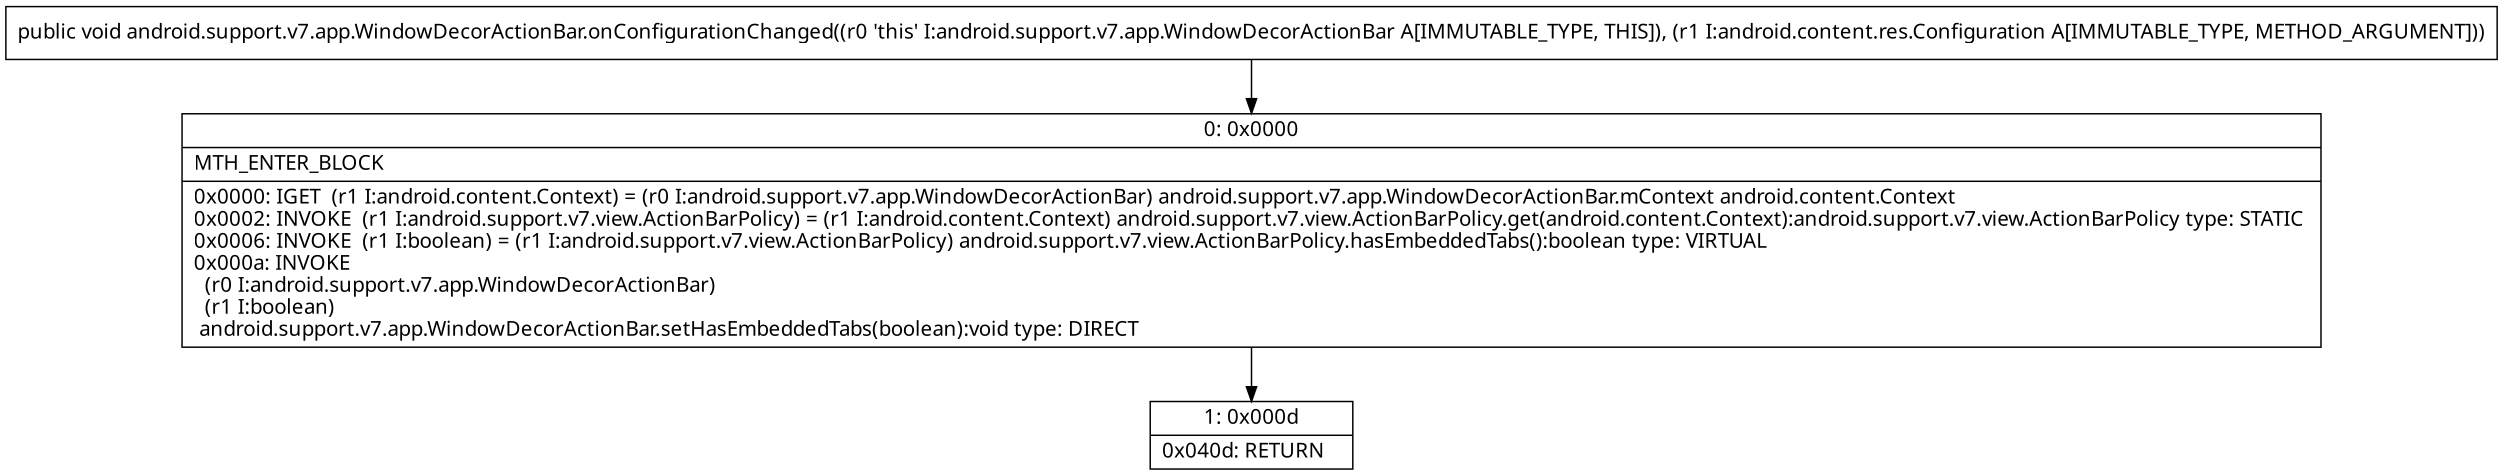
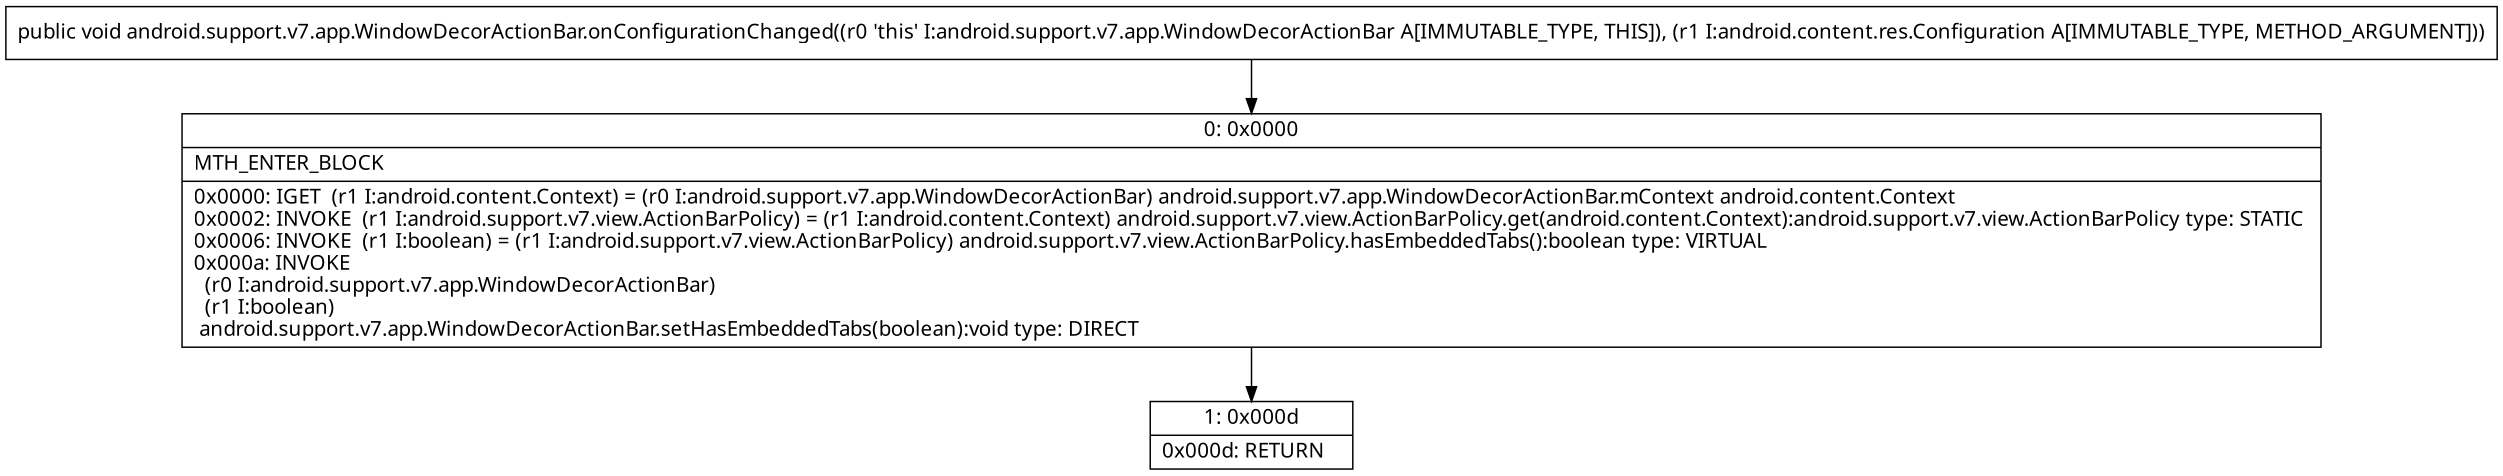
(1252, 451) -> (1252, 451)
